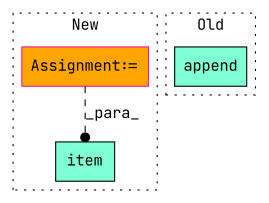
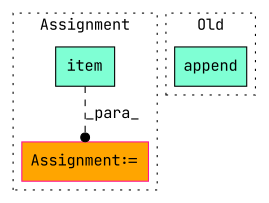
(85, 26) -> (85, 26)
(85, 110) -> (85, 110)
